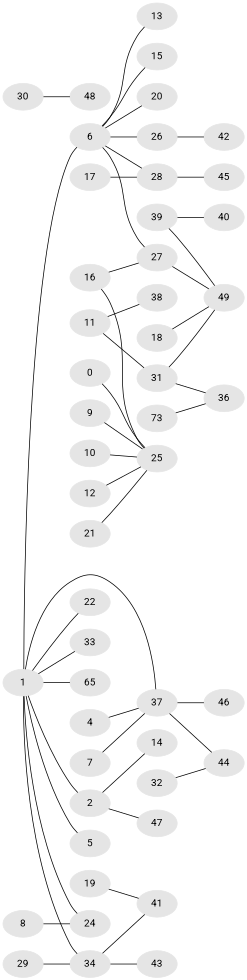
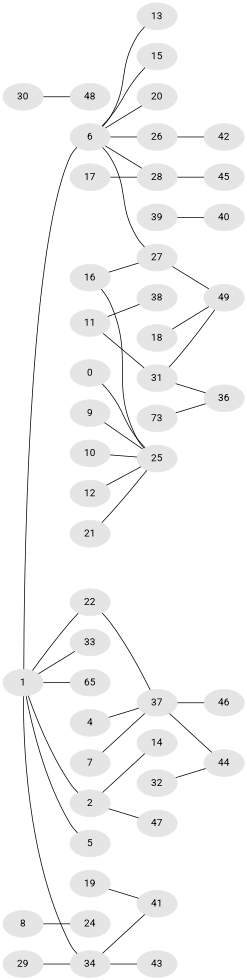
(193, 256) -> none
(100, 576) -> (129, 650)
(38, 808) -> none
